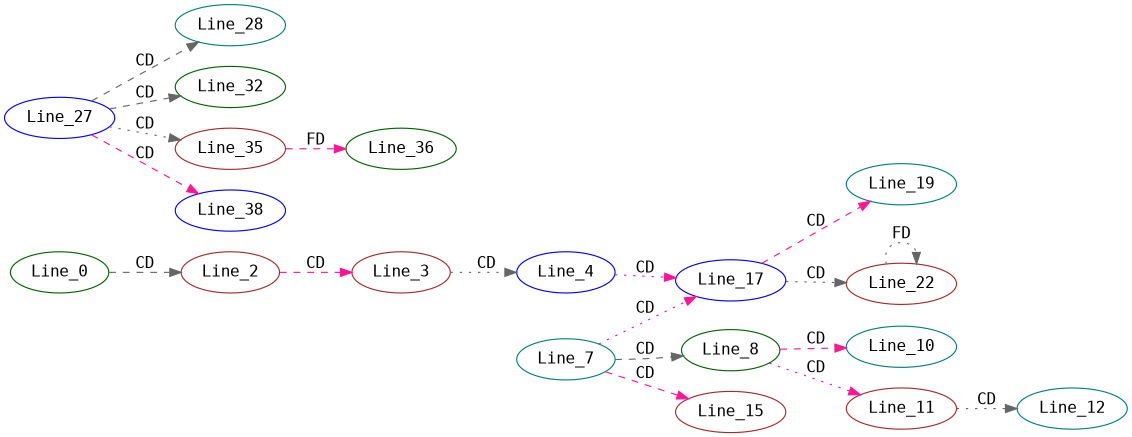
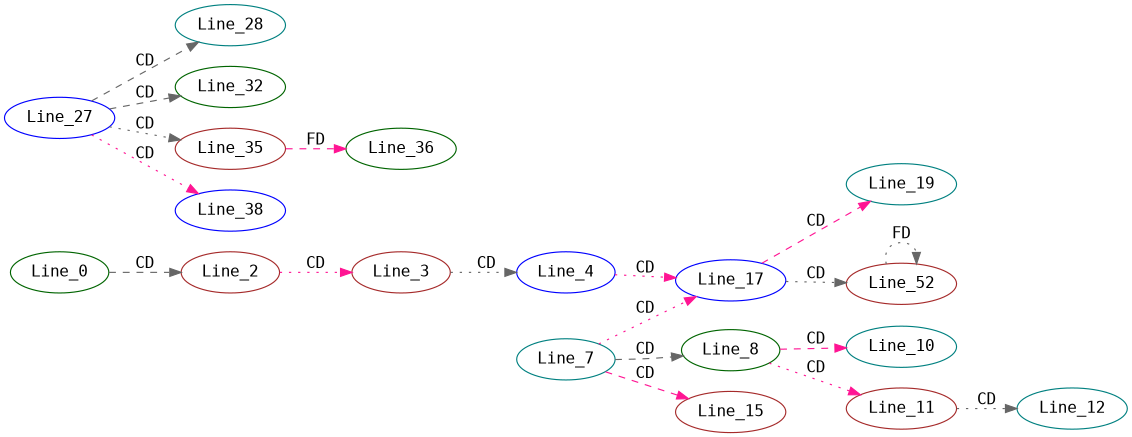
(140, 162) -> (140, 162)
(310, 272) -> (310, 272)
(901, 284) -> (901, 284)
